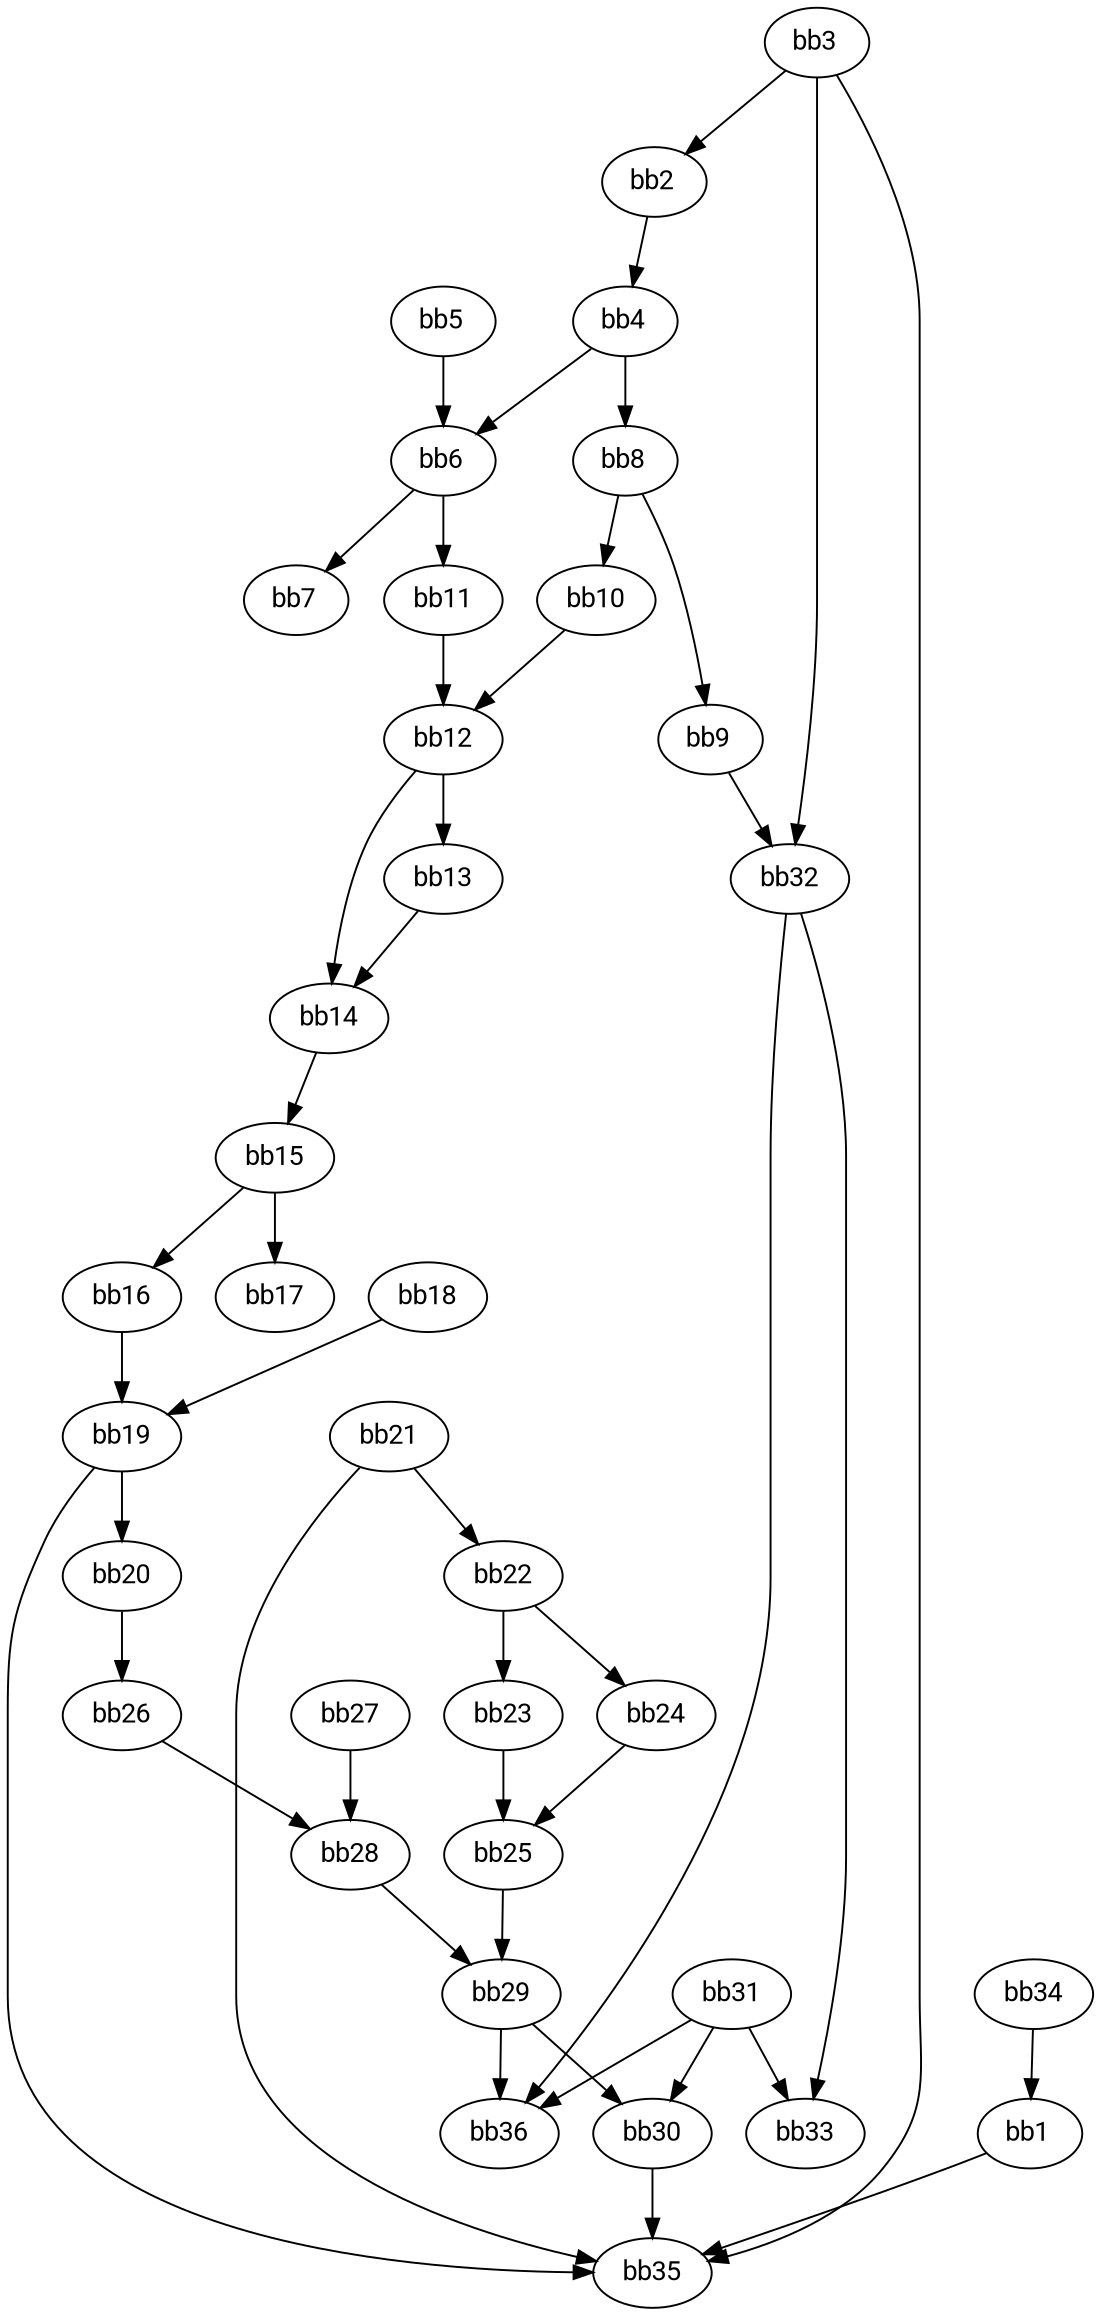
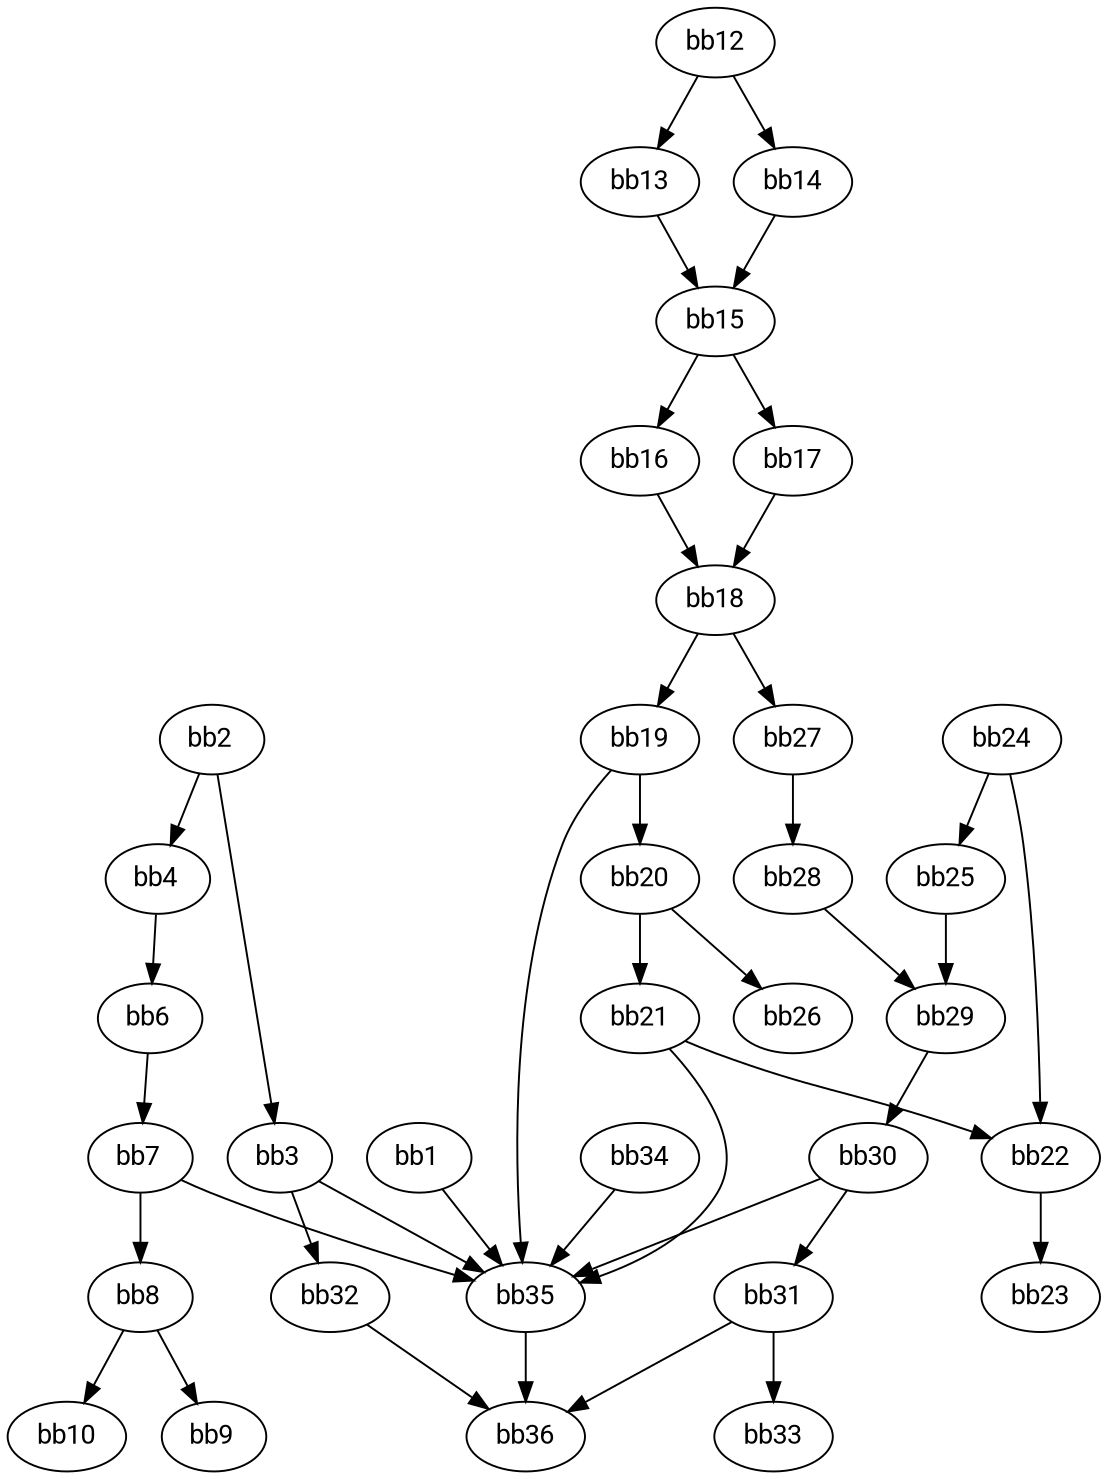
(743, 106) -> (244, 939)
(443, 321) -> none
(625, 382) -> (140, 1218)
none -> (759, 521)
(443, 600) -> none
none -> (749, 661)
(527, 663) -> none
(745, 801) -> none
none -> (640, 939)
(393, 941) -> (673, 243)
none -> (324, 1234)
(122, 1357) -> (673, 521)
(846, 1495) -> none
(572, 1639) -> (1033, 937)
(503, 1776) -> none
(224, 1778) -> none
(501, 2054) -> (526, 1357)
(1032, 2054) -> (589, 1220)
(697, 2056) -> (827, 1220)
